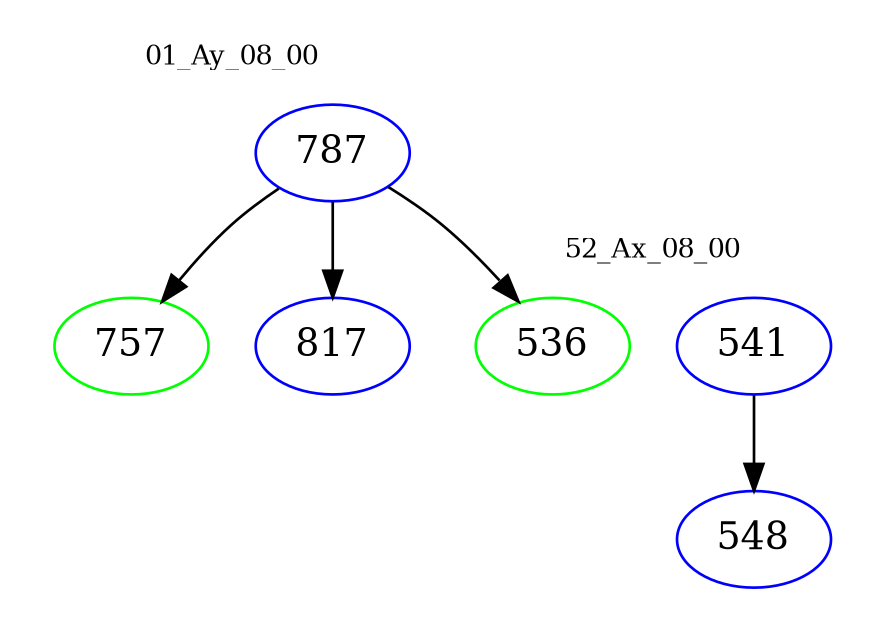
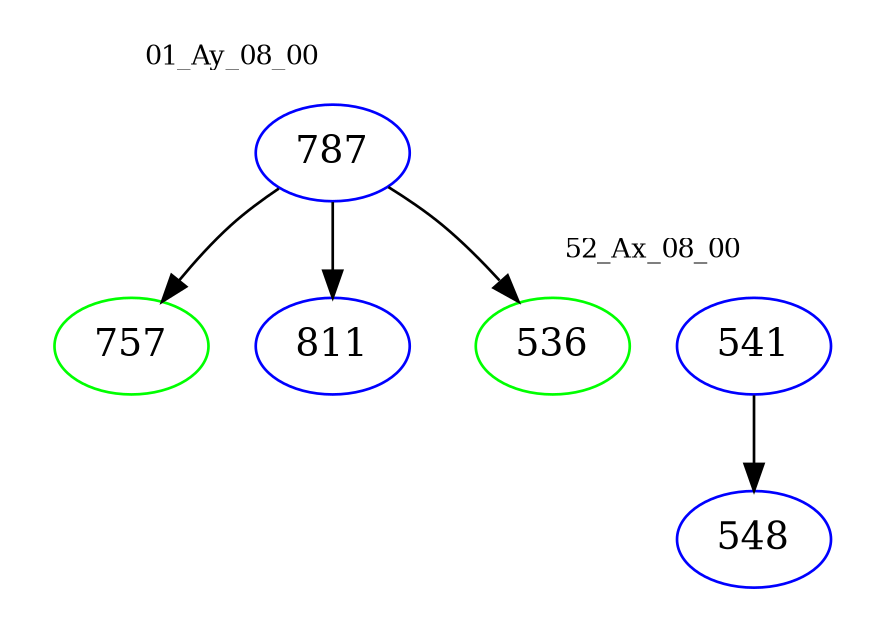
(333, 346) -> (333, 346)
